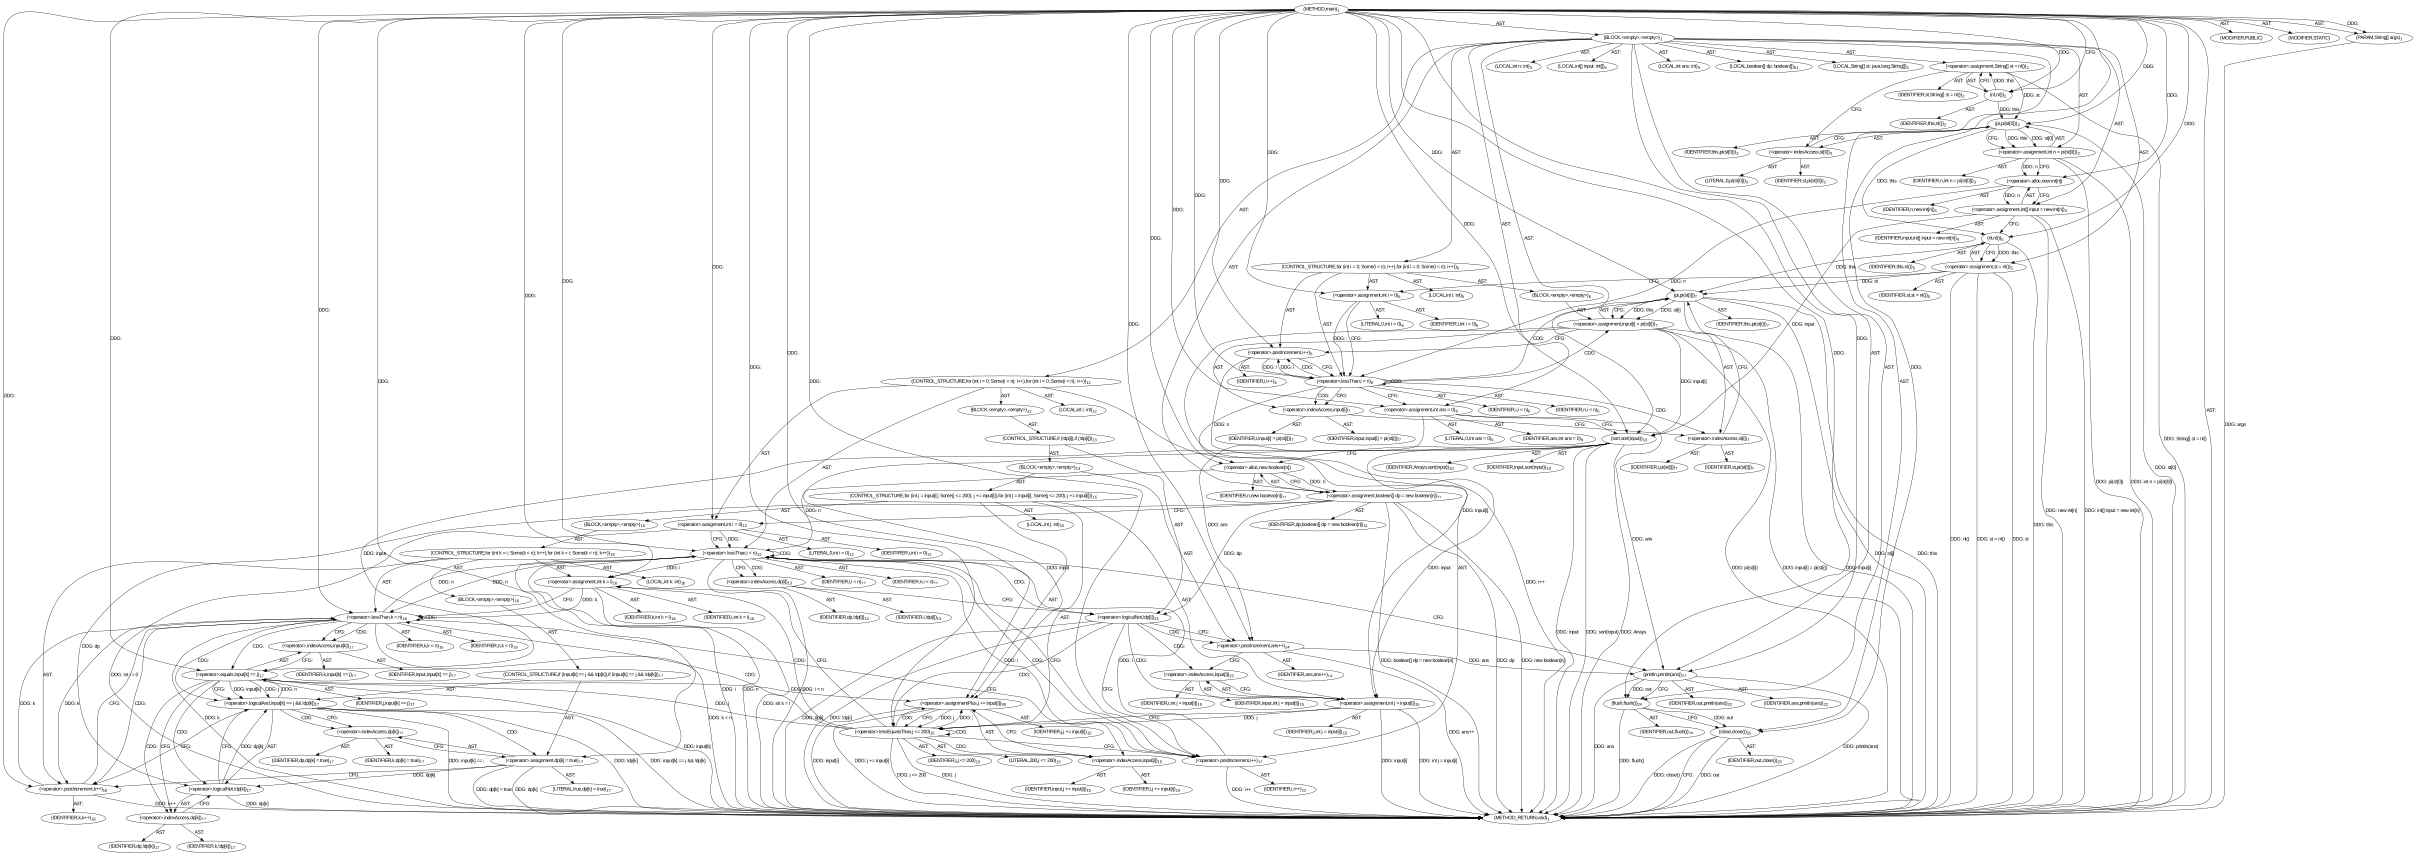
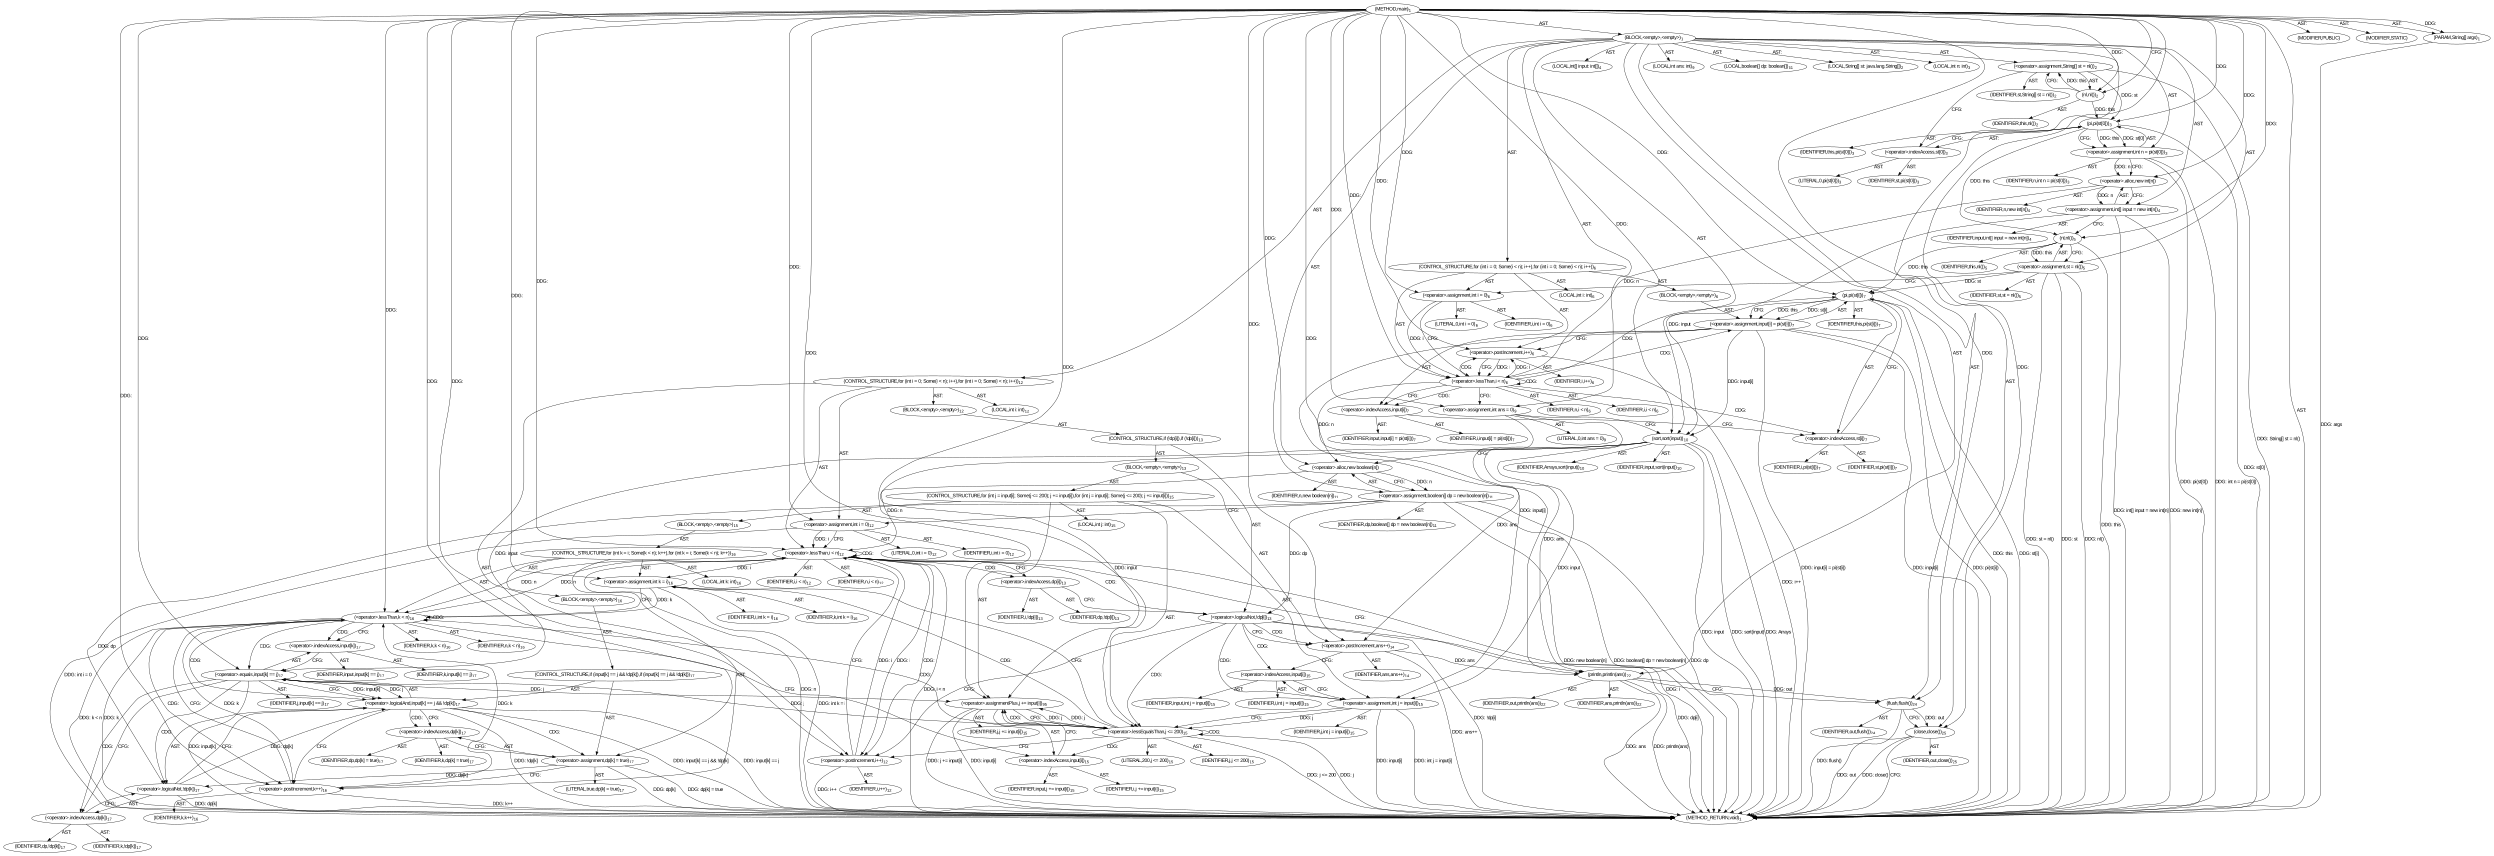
(1553, 439) -> none
(289, 689) -> (414, 689)
